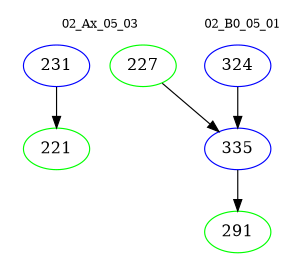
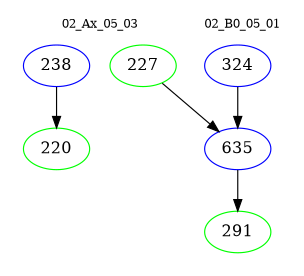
(57, 66) -> (57, 66)
(57, 149) -> (57, 149)
(238, 149) -> (238, 149)
